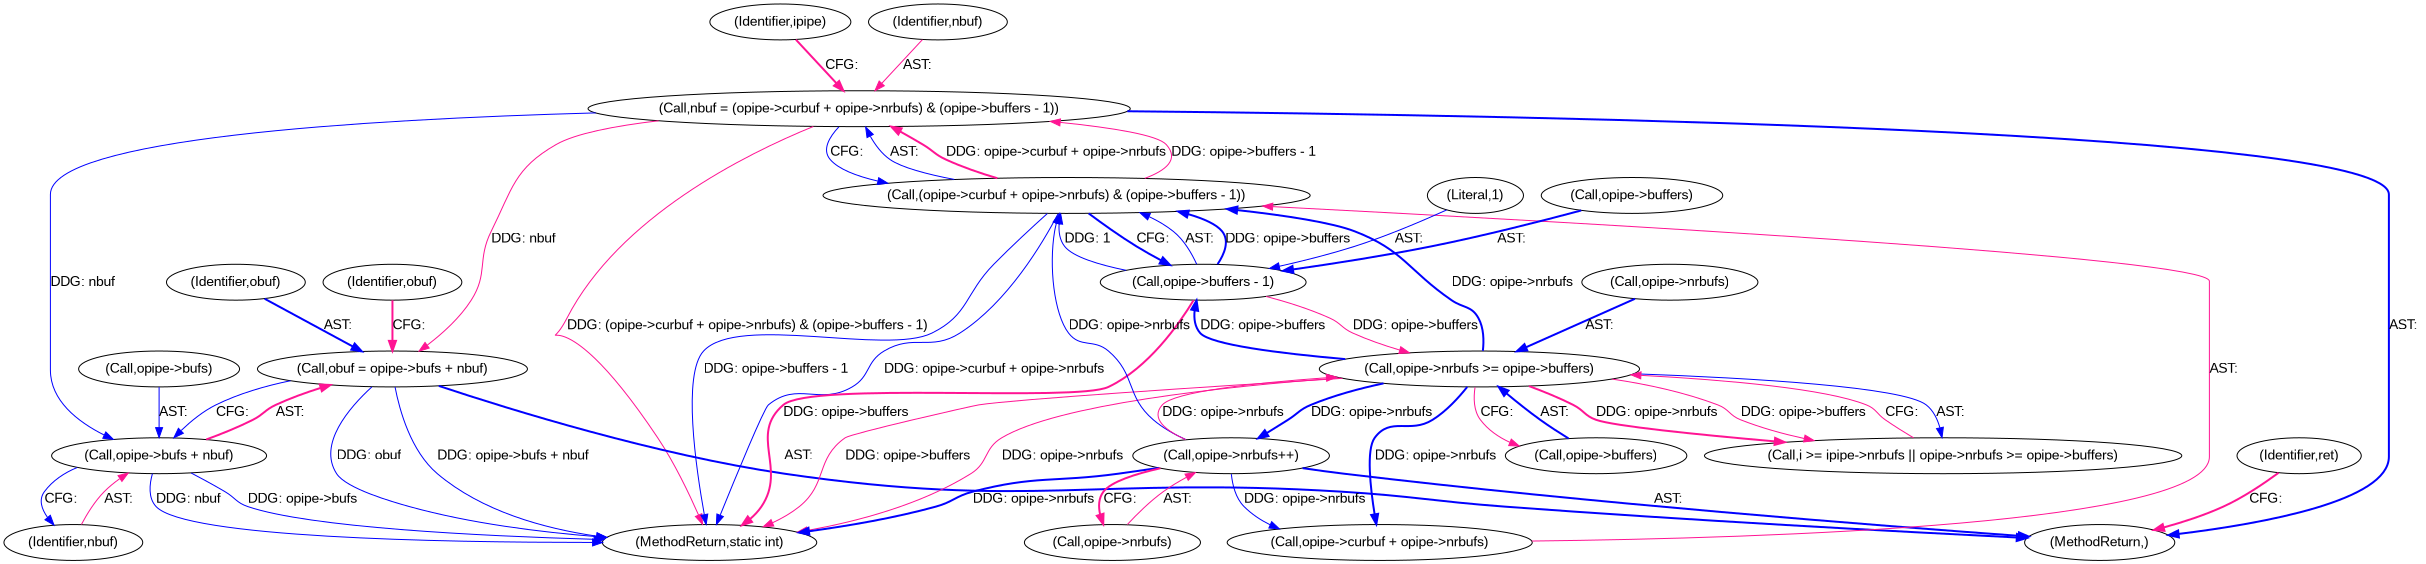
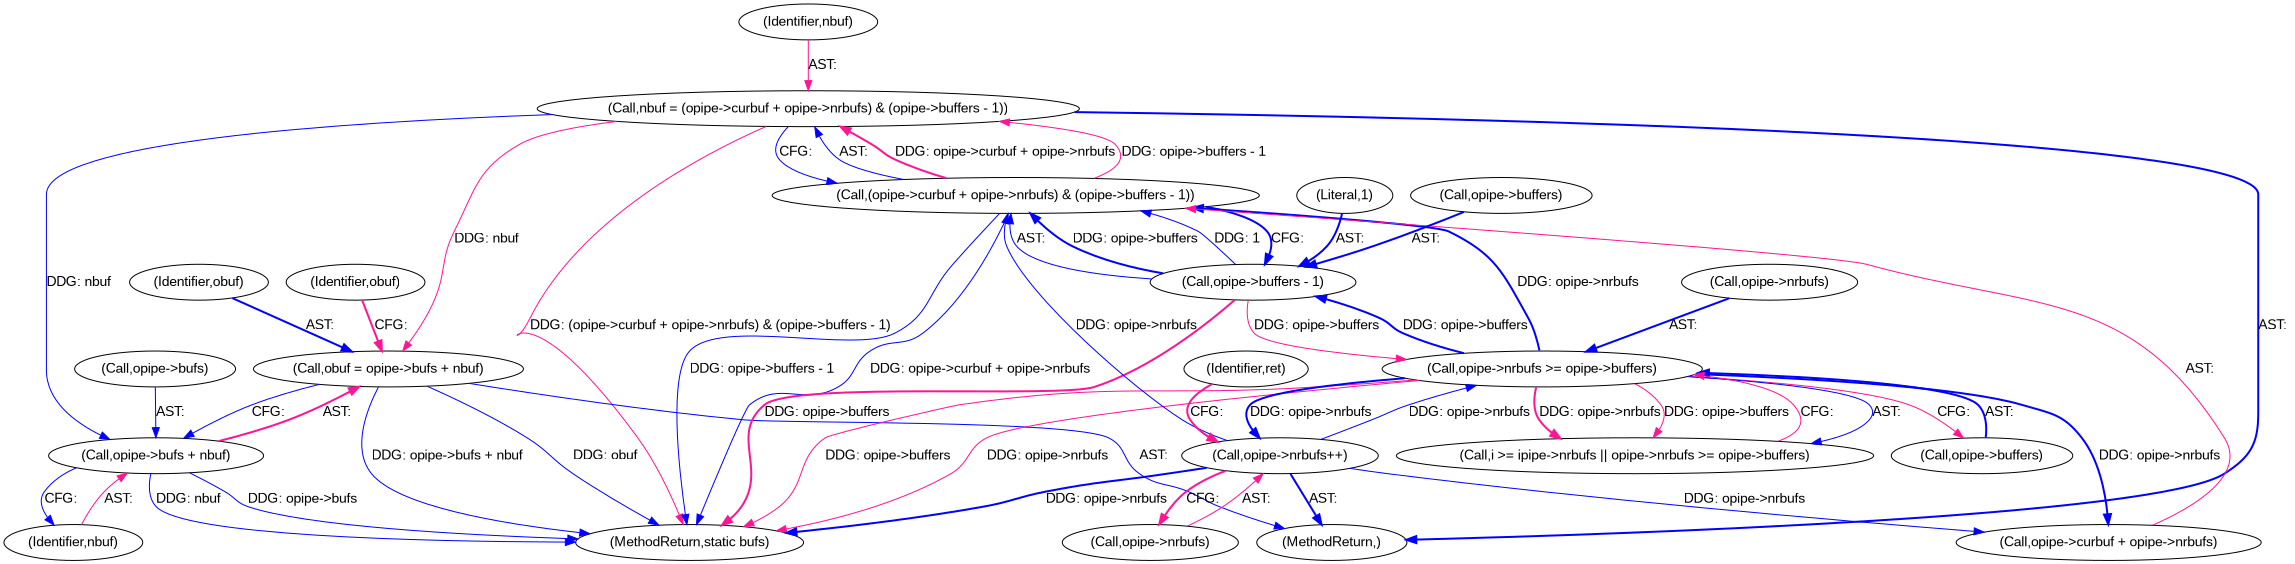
(780, 22) -> none
(1365, 243) -> (1331, 241)
(1166, 402) -> (1393, 411)
(1222, 488) -> (906, 423)
(2224, 506) -> (1187, 411)
(710, 542) -> (690, 542)
